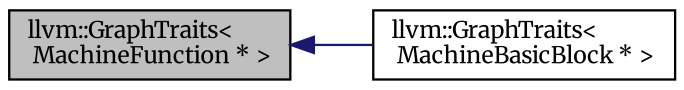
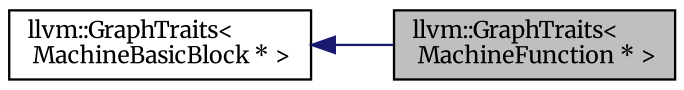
(344, 45) -> (365, 45)
